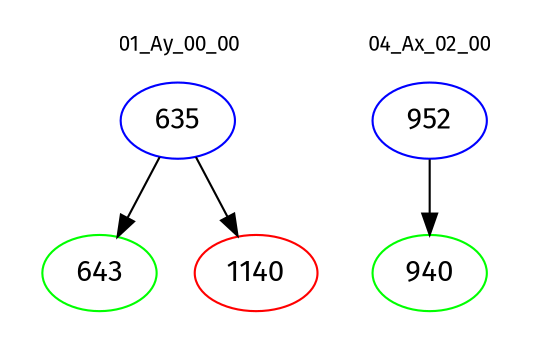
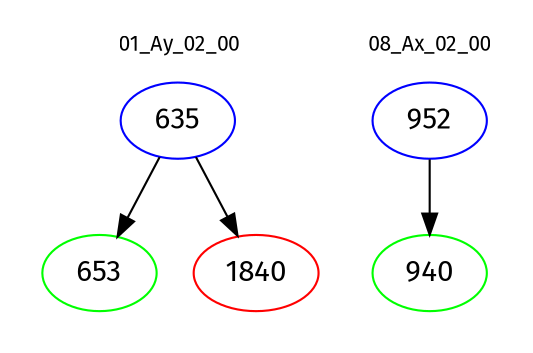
(180, 46) -> (180, 46)
(430, 46) -> (430, 46)
(99, 273) -> (99, 273)
(256, 273) -> (256, 273)
